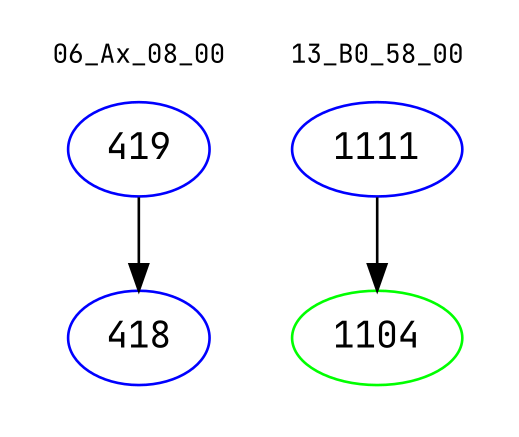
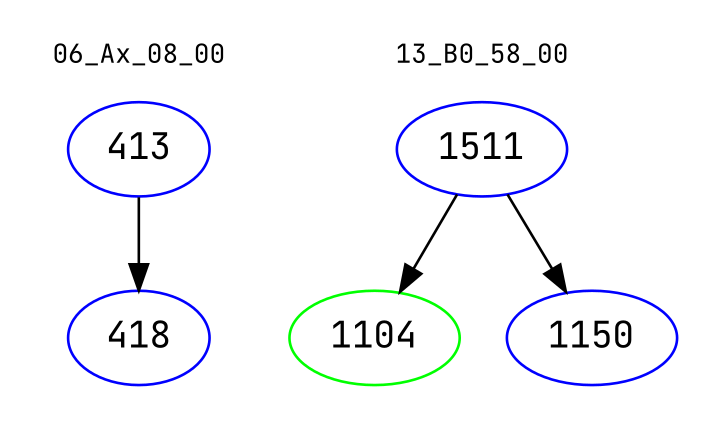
(139, 149) -> (139, 149)
(377, 149) -> (482, 149)
none -> (592, 338)
